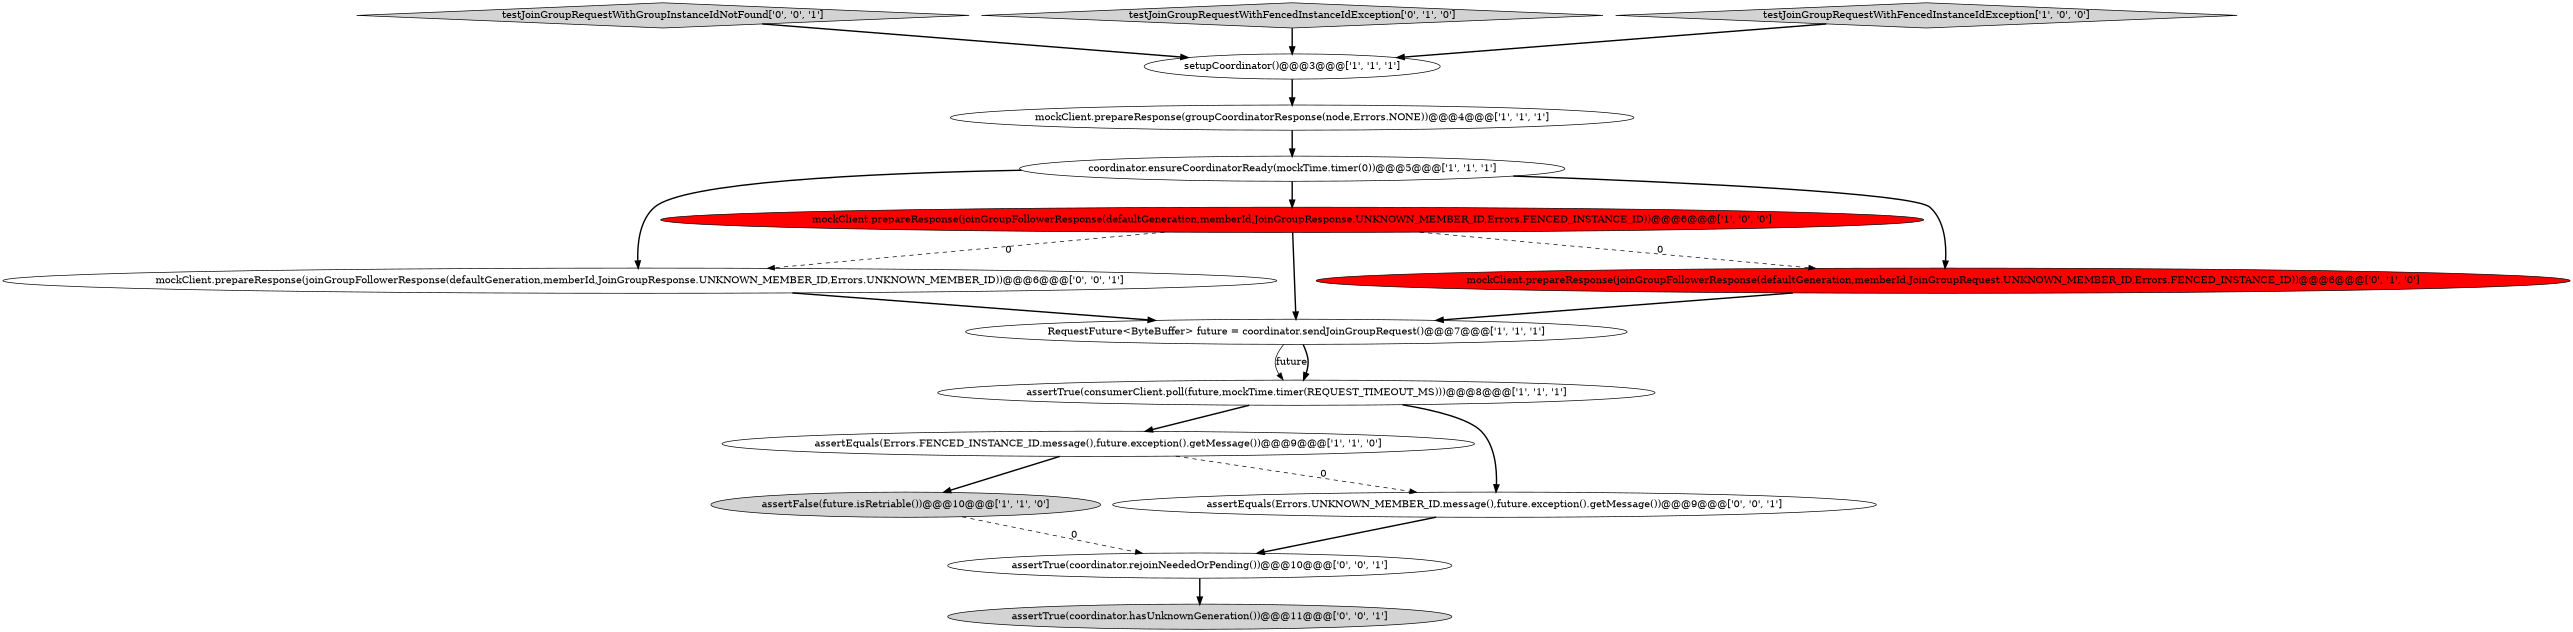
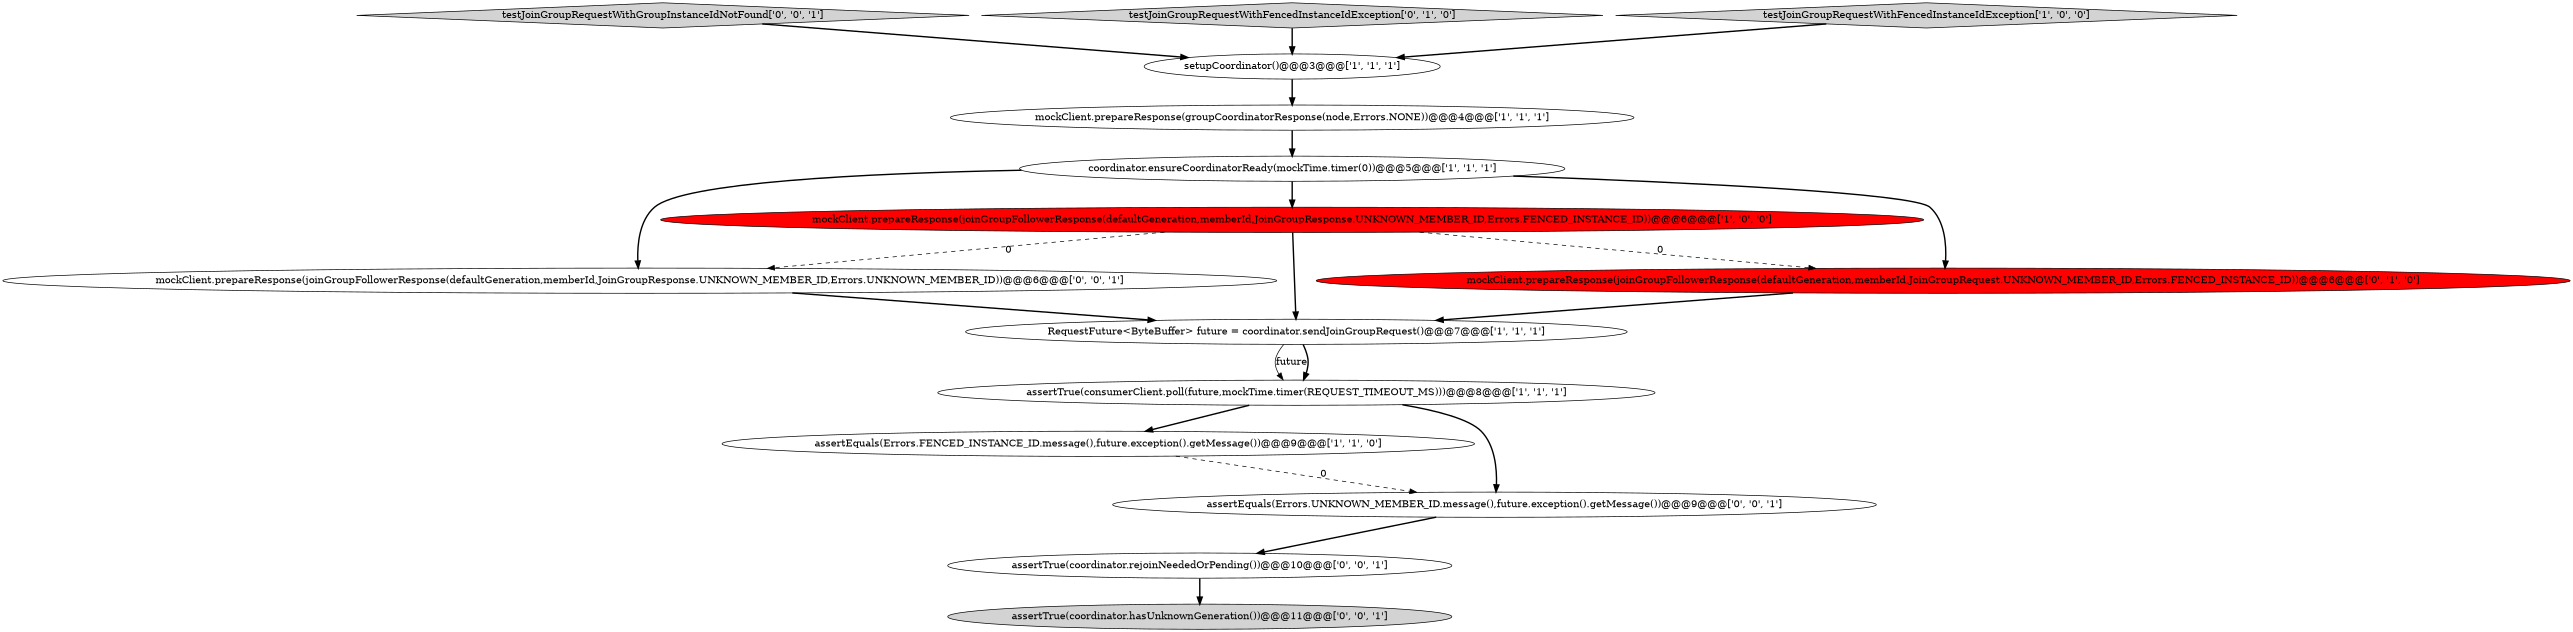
(906, 505) -> none
